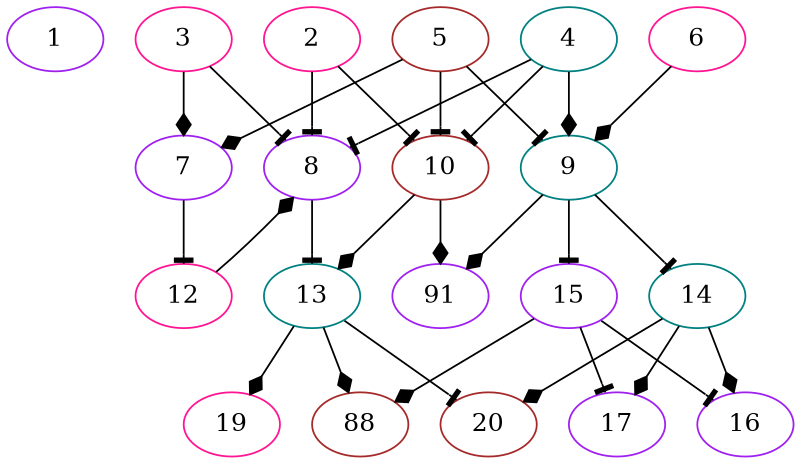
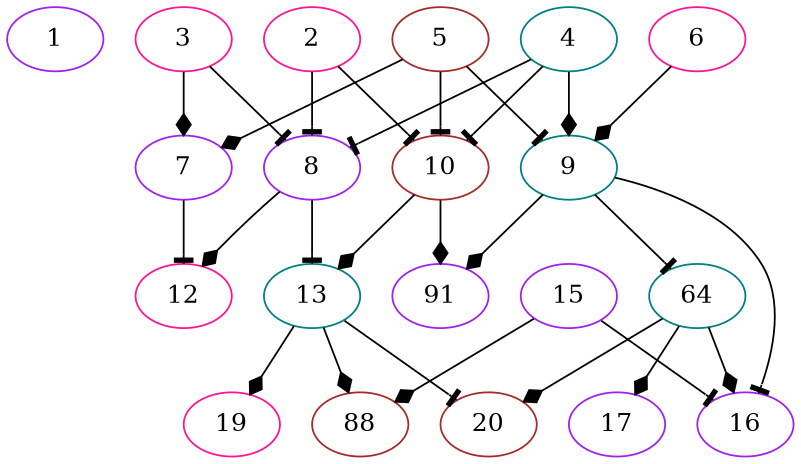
(569, 228) -> (746, 244)
(248, 243) -> (248, 220)
(697, 296) -> (697, 296)
(589, 350) -> none
